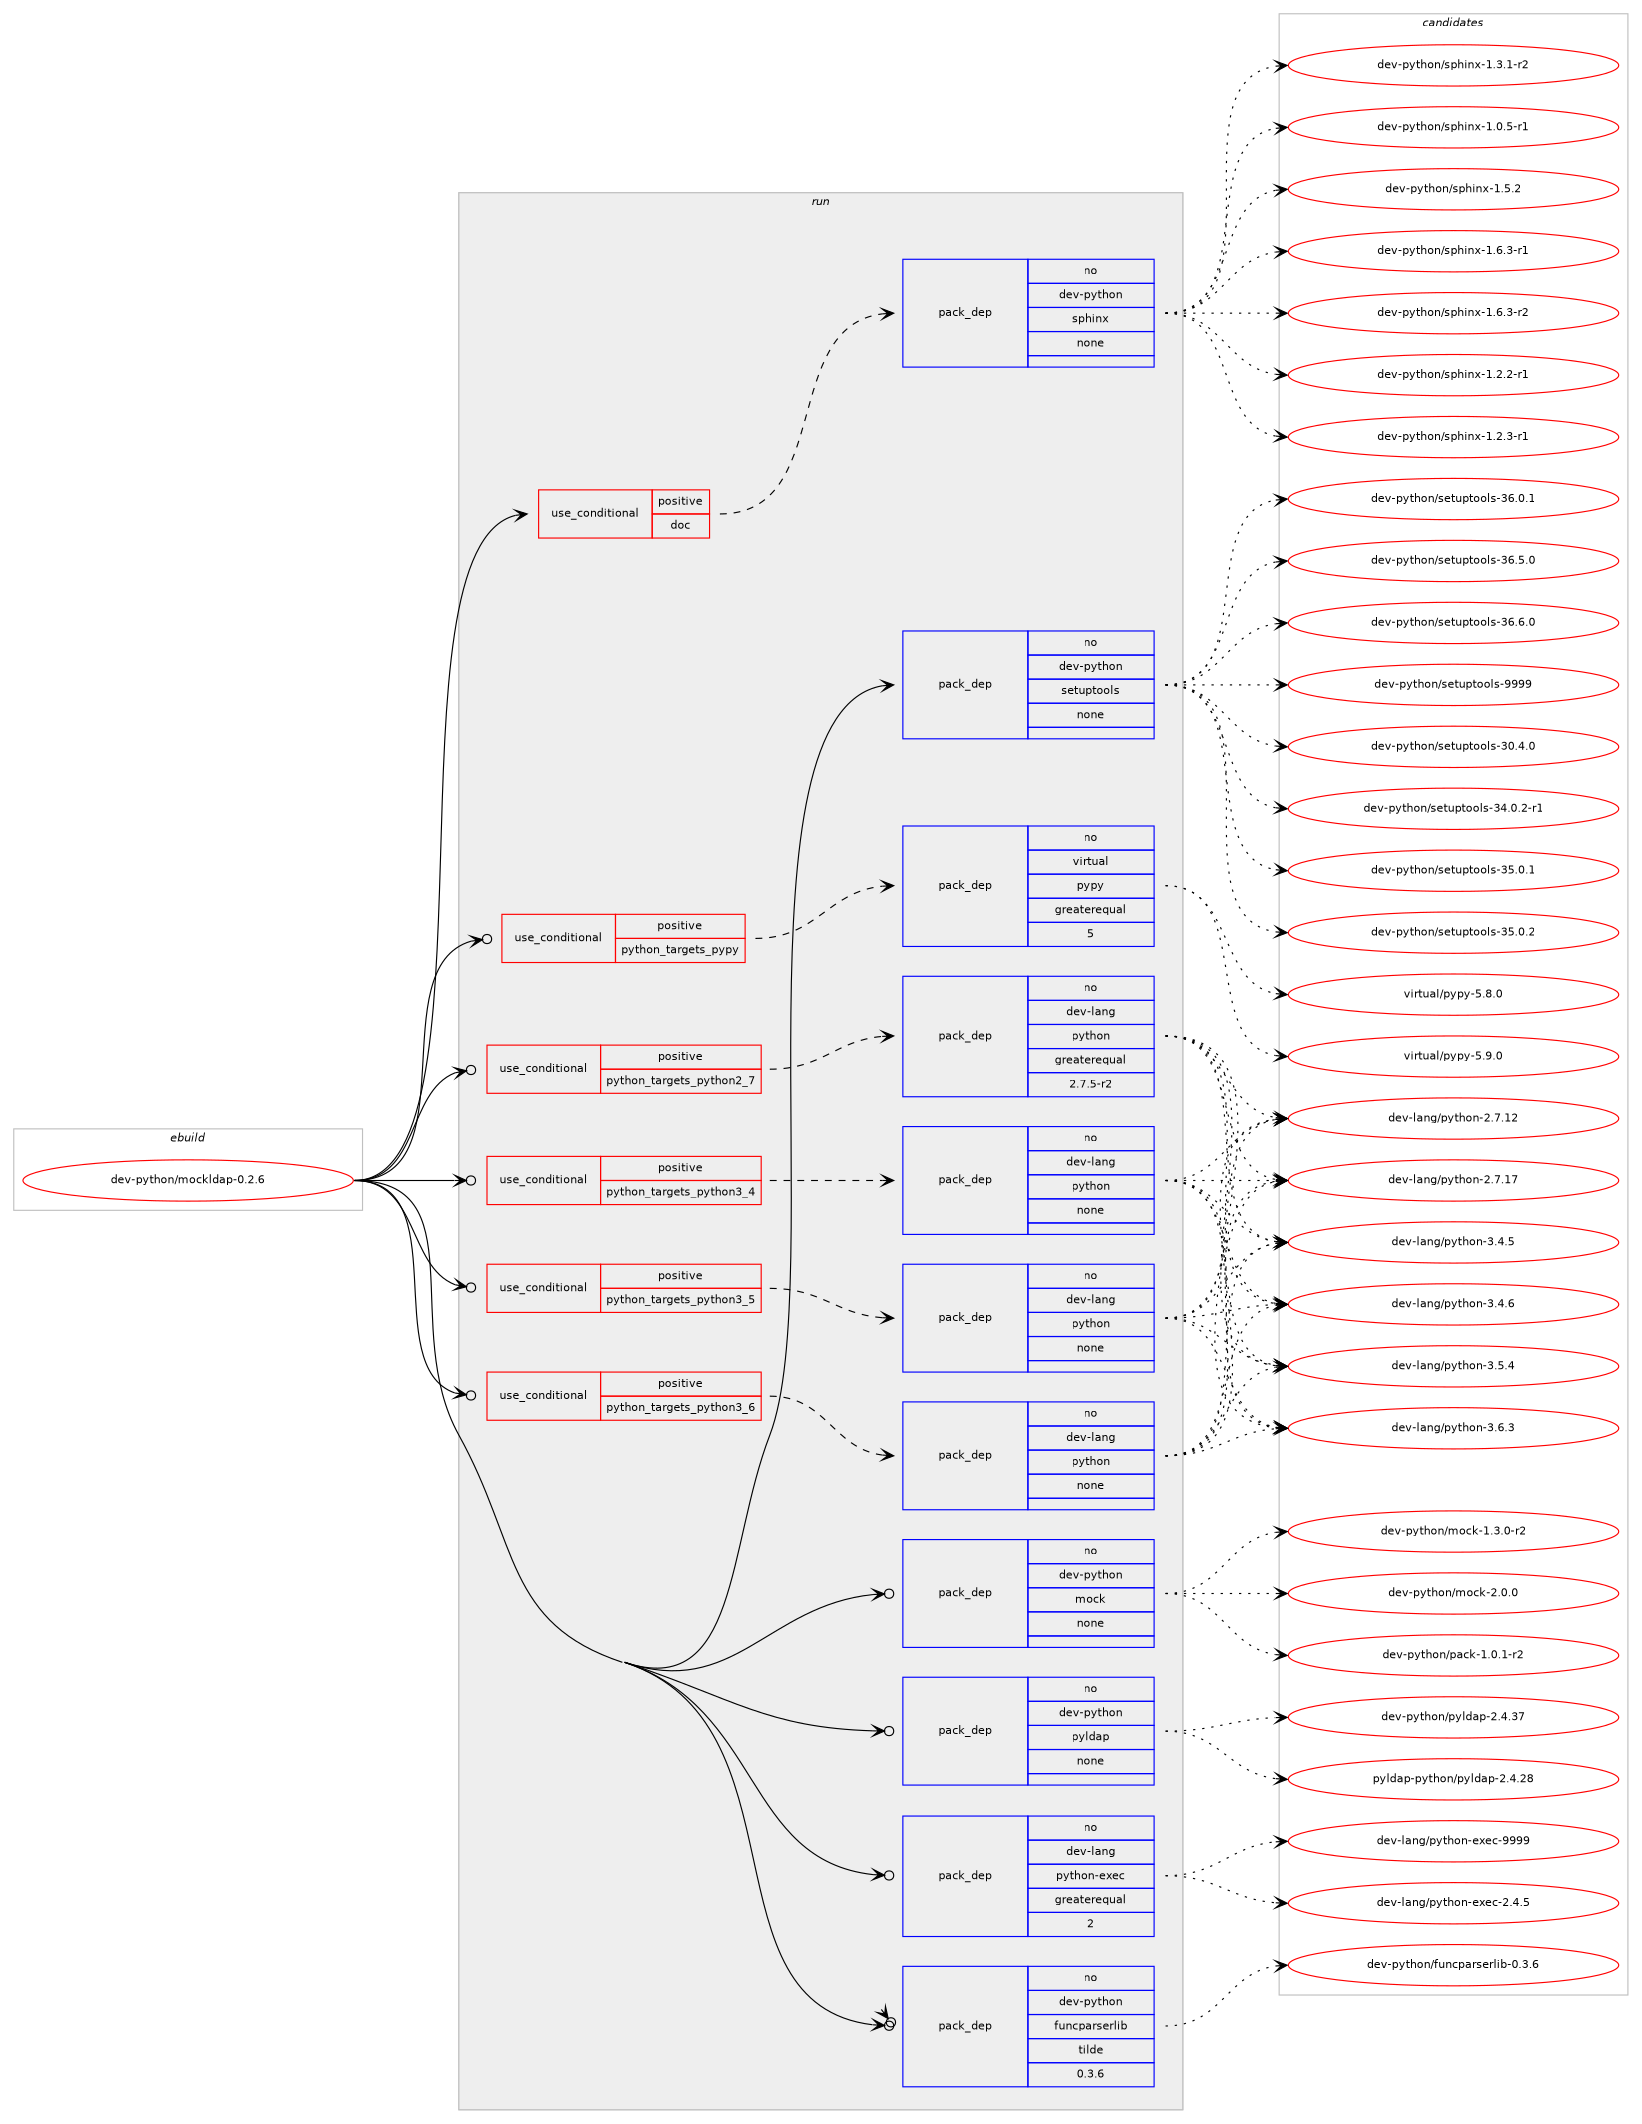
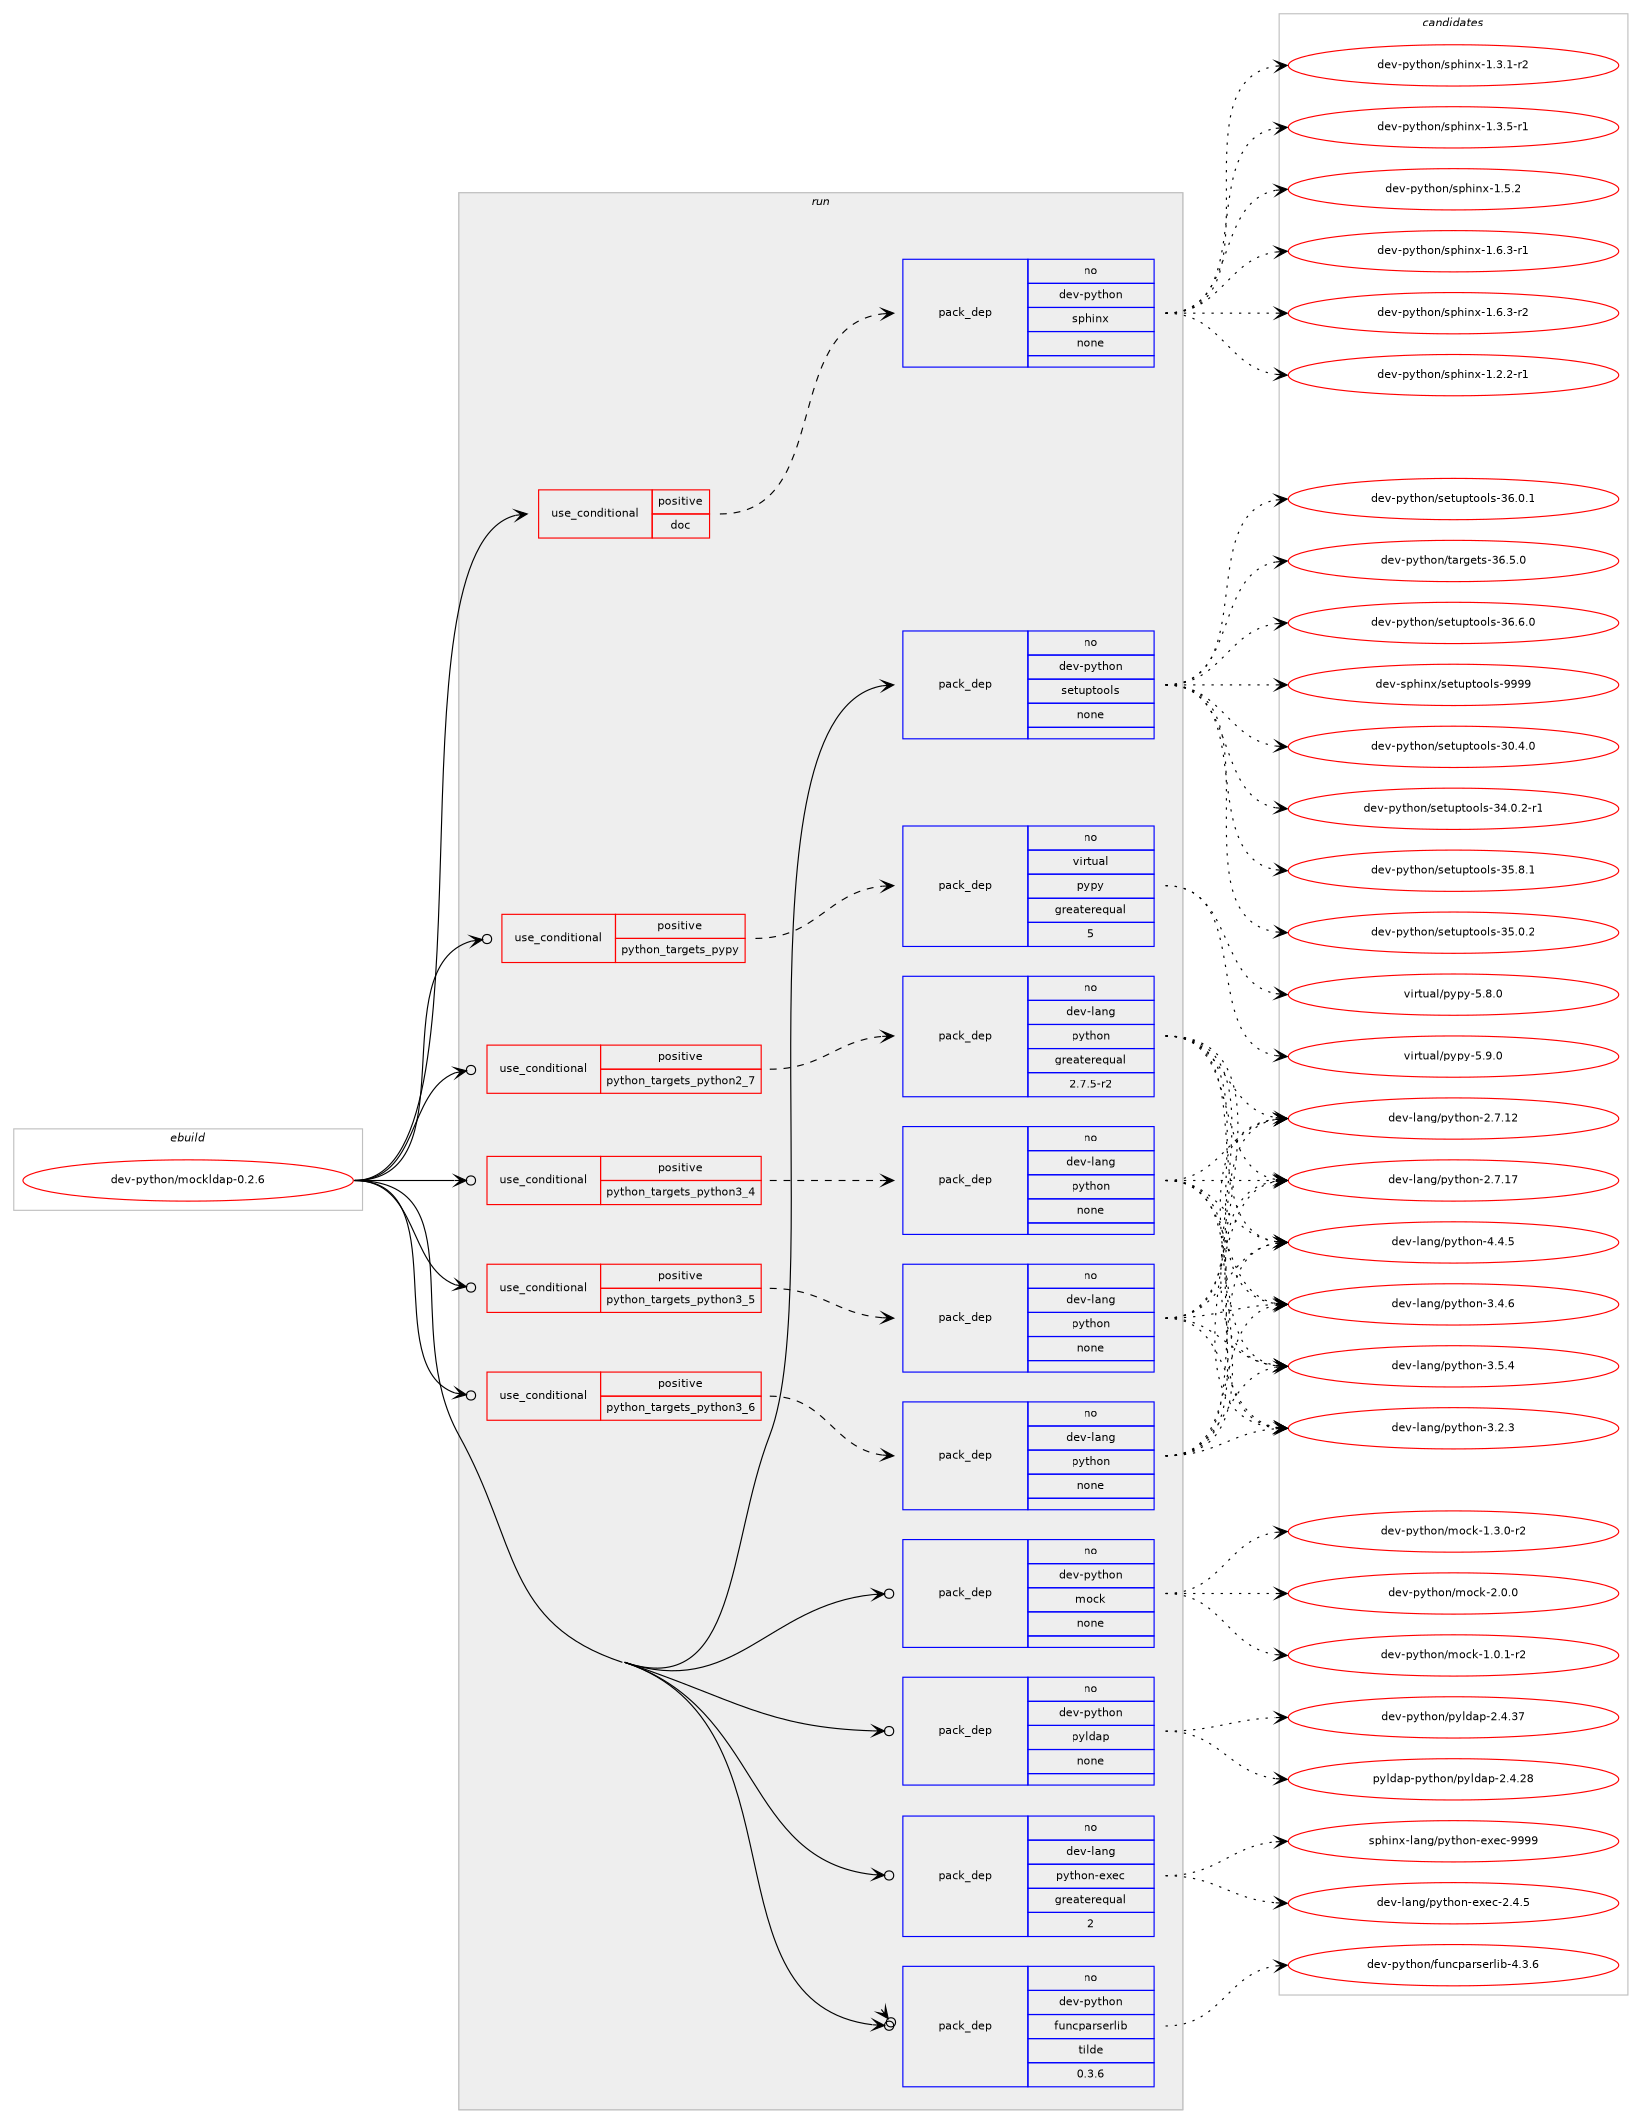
(1454, 127) -> (1454, 127)
(1454, 437) -> none
(1454, 561) -> (1454, 561)
(1454, 685) -> (1454, 685)
(1454, 871) -> (1454, 871)
(1454, 1242) -> (1454, 1242)
(1454, 1428) -> (1454, 1428)
(1454, 1655) -> (1454, 1655)
(1454, 1841) -> (1454, 1841)
(1454, 1965) -> (1454, 1965)
